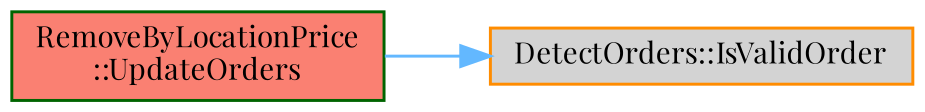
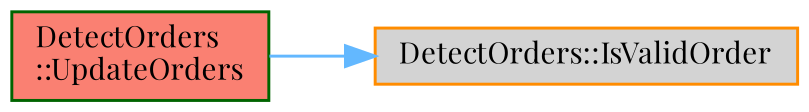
(198, 56) -> (140, 56)
